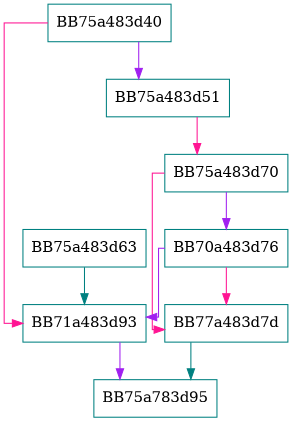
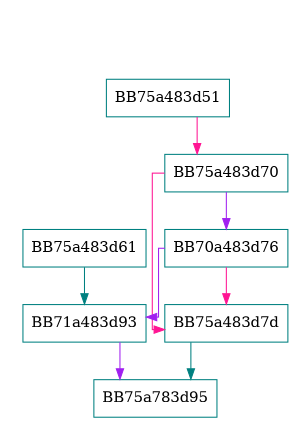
(110, 23) -> none
(84, 248) -> (84, 248)
(226, 323) -> (226, 323)
